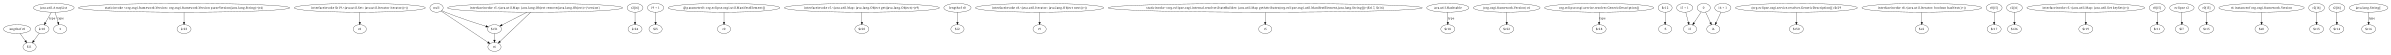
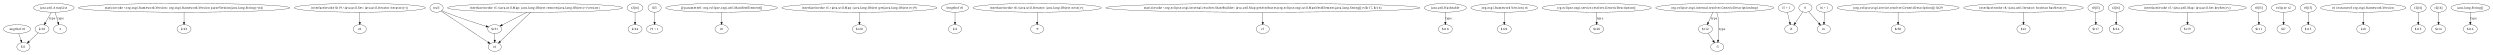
none -> (1715, 8)
(656, 17) -> (655, 17)
